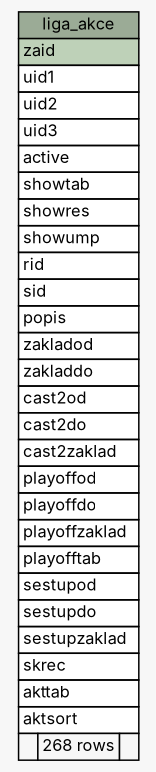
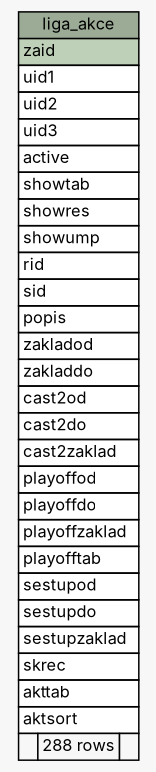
(79, 746) -> (79, 746)
